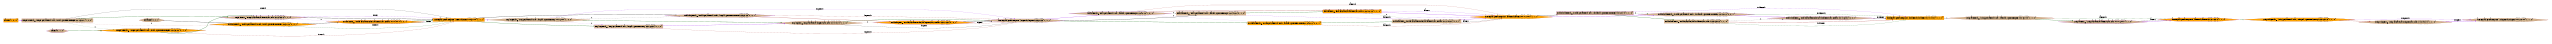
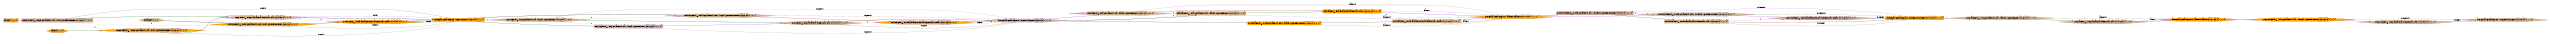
(57, 31) -> (57, 31)
